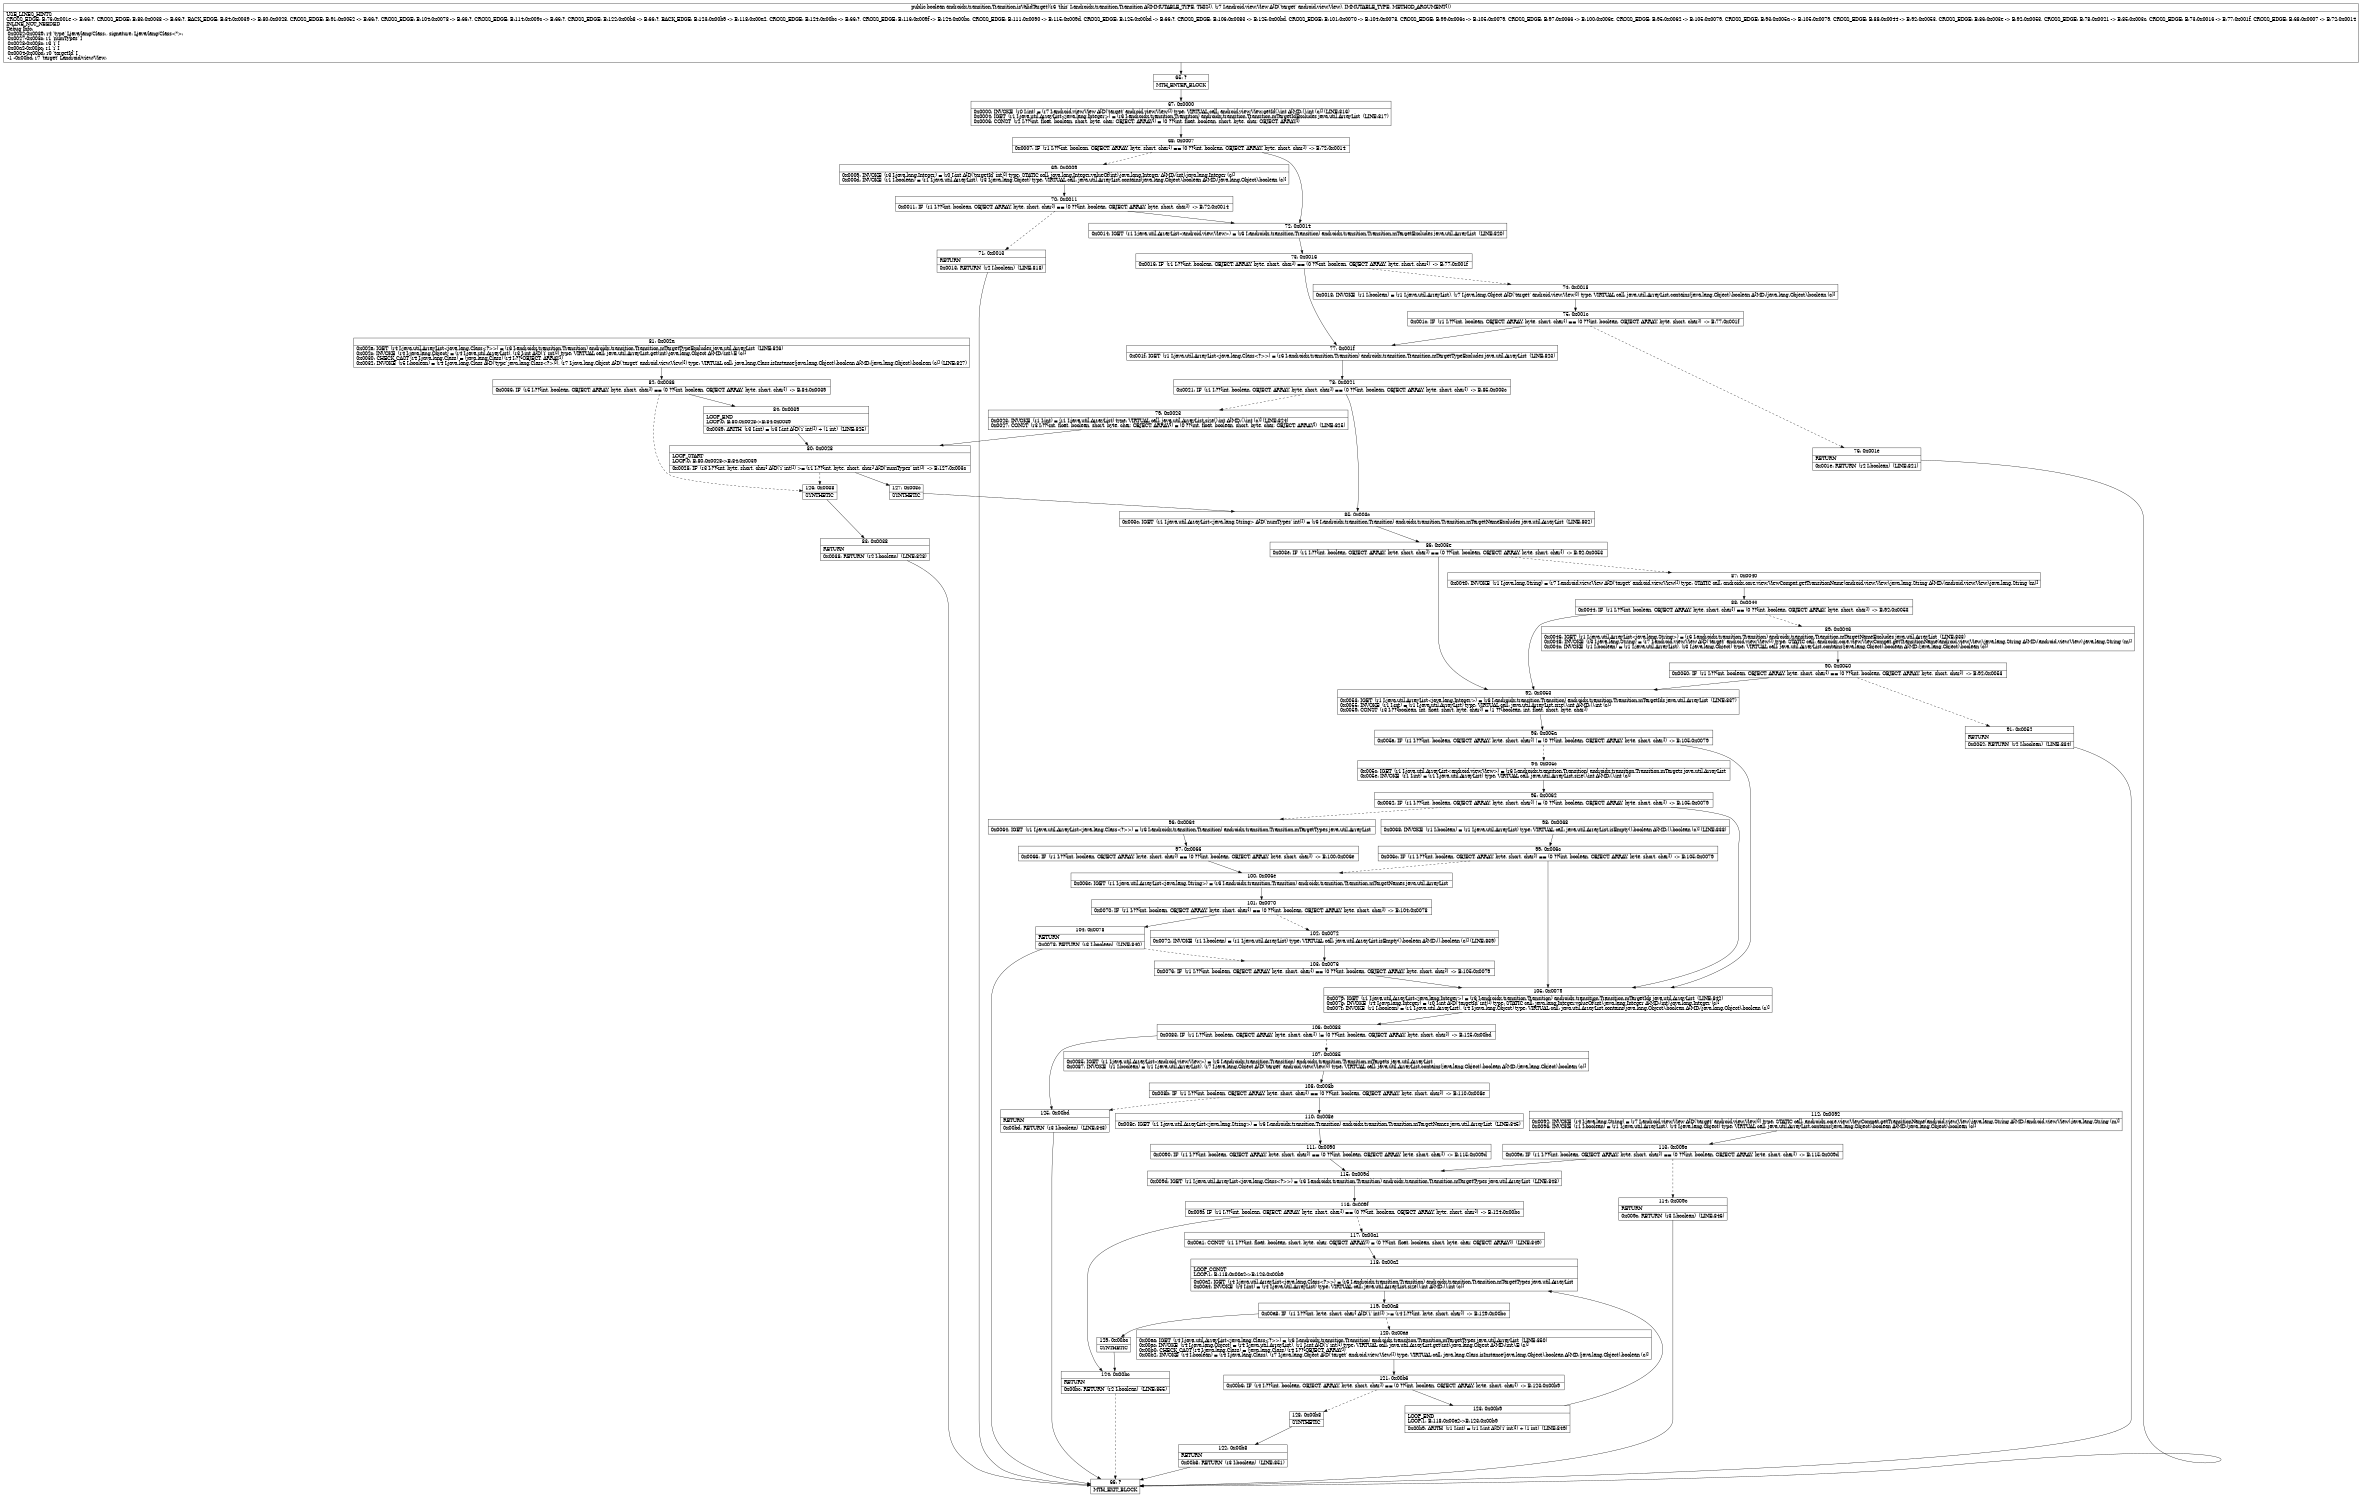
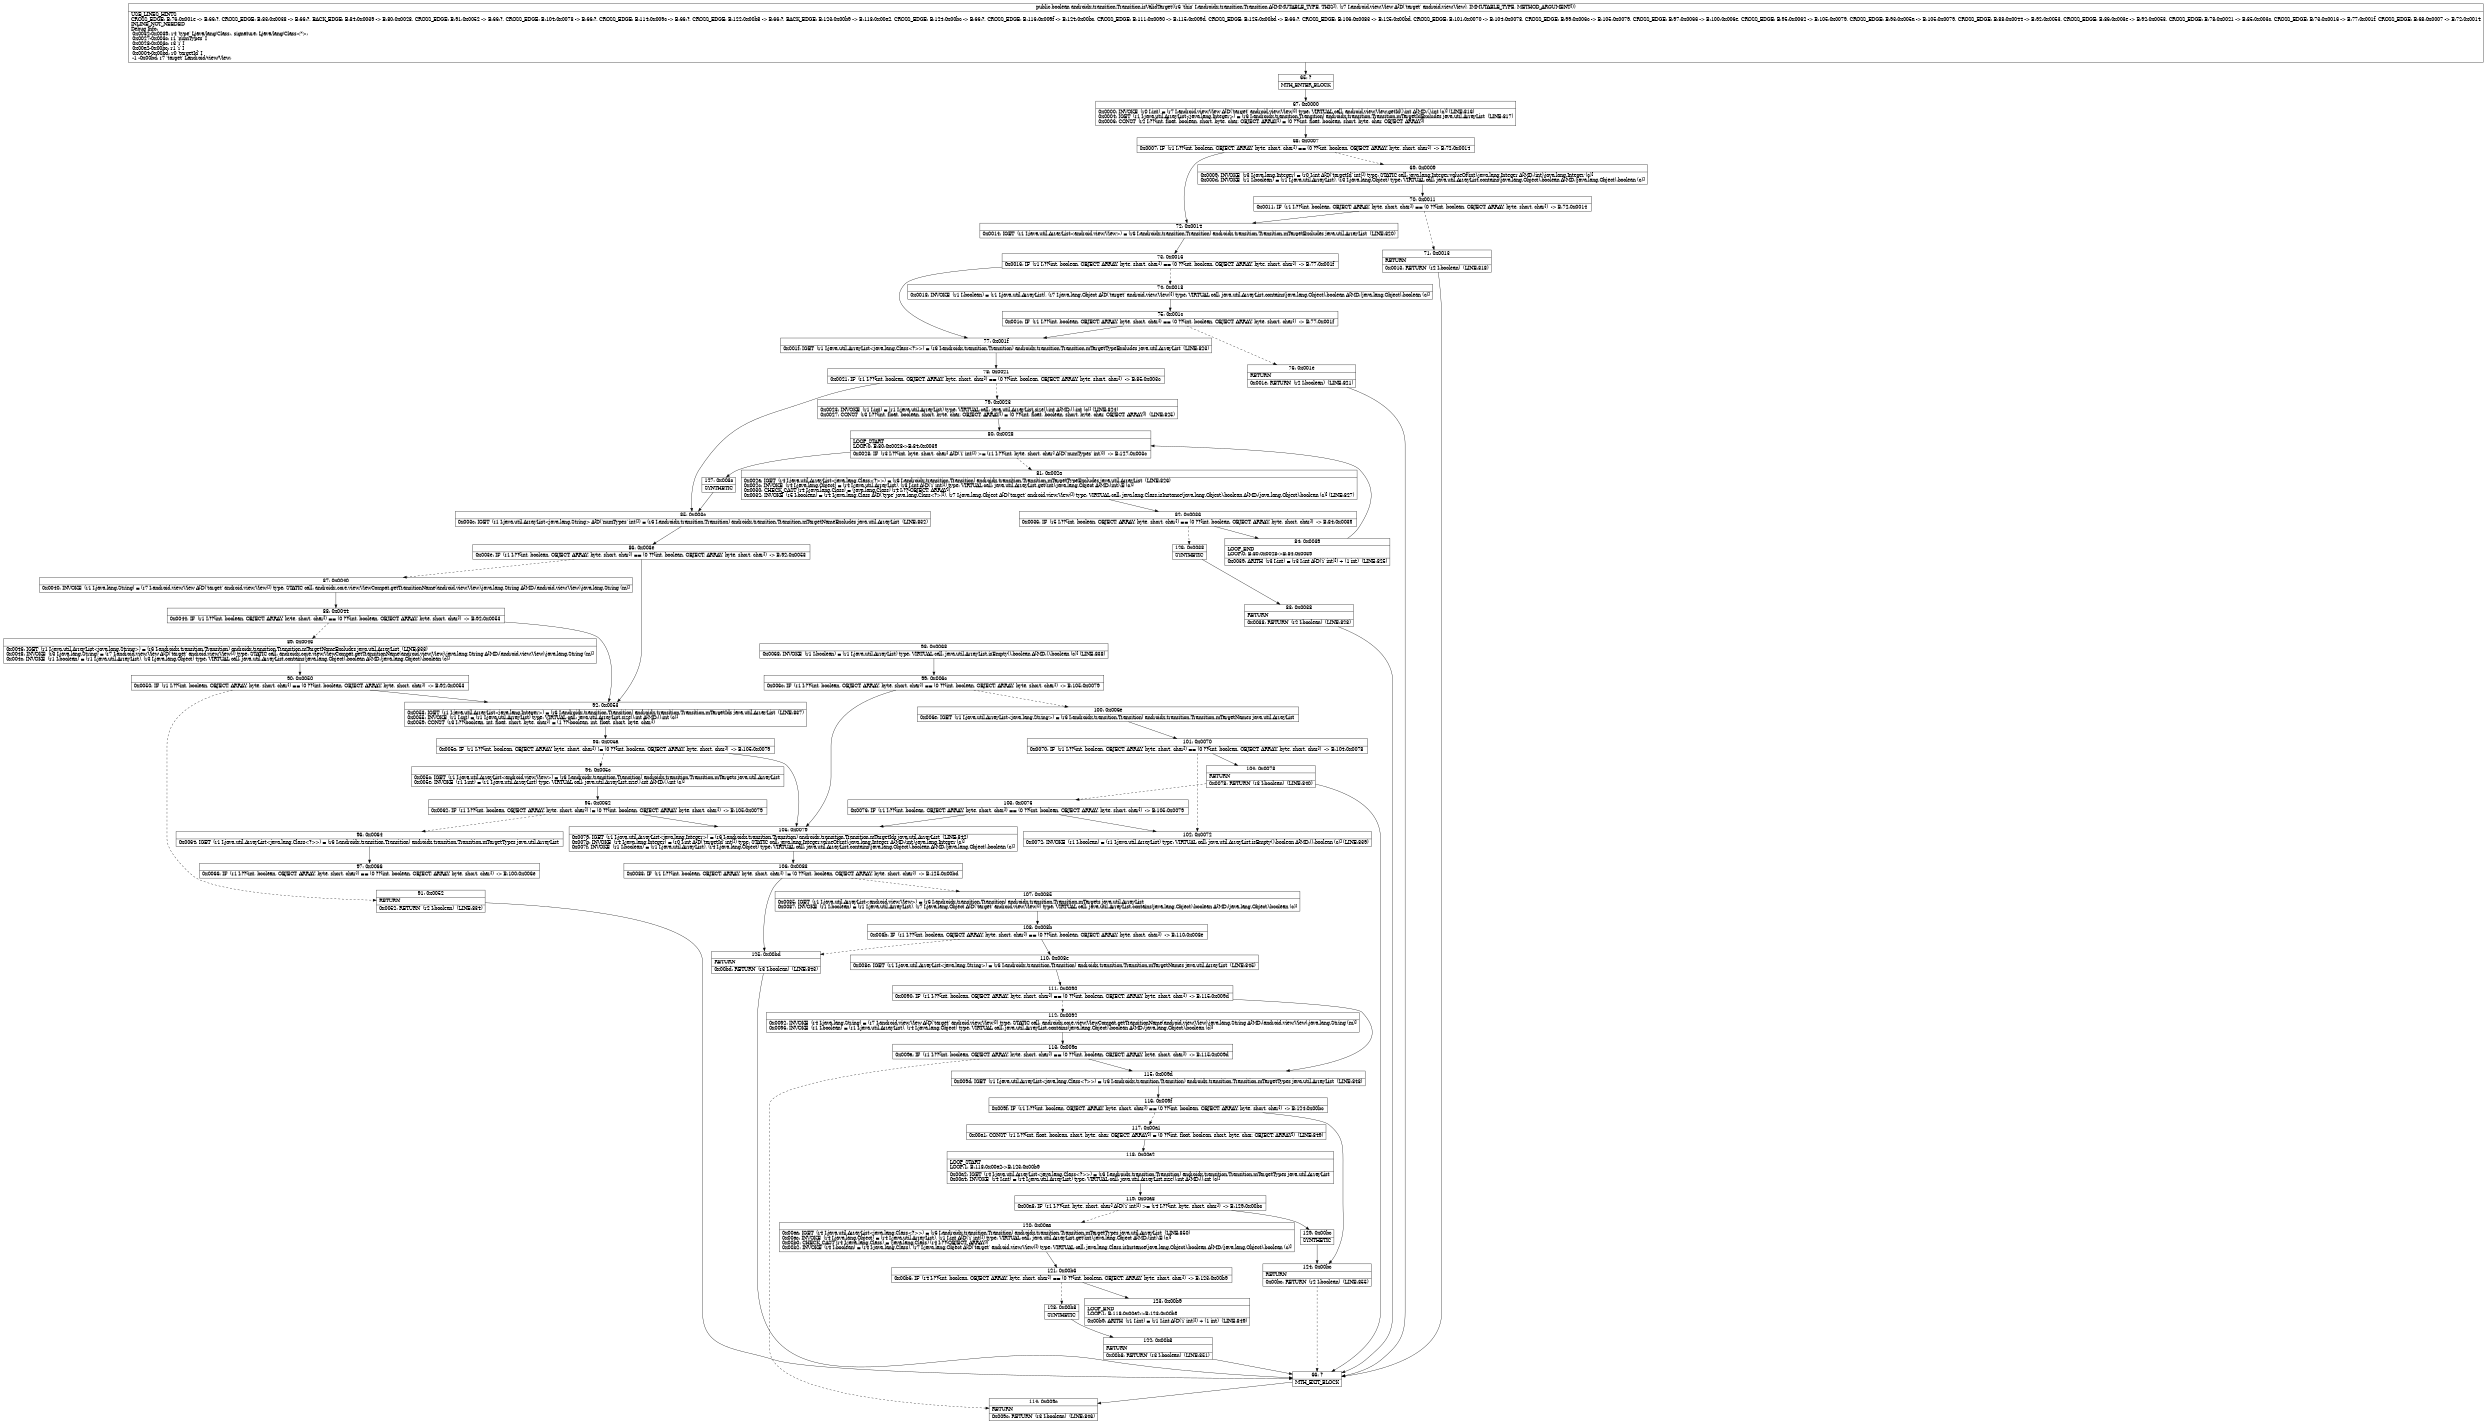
(820, 477) -> (1023, 463)
(1223, 866) -> none
(1324, 952) -> (1106, 823)
none -> (1063, 1005)
(1210, 1270) -> (965, 1163)
(1661, 1343) -> none
(1513, 1466) -> (1197, 1393)
